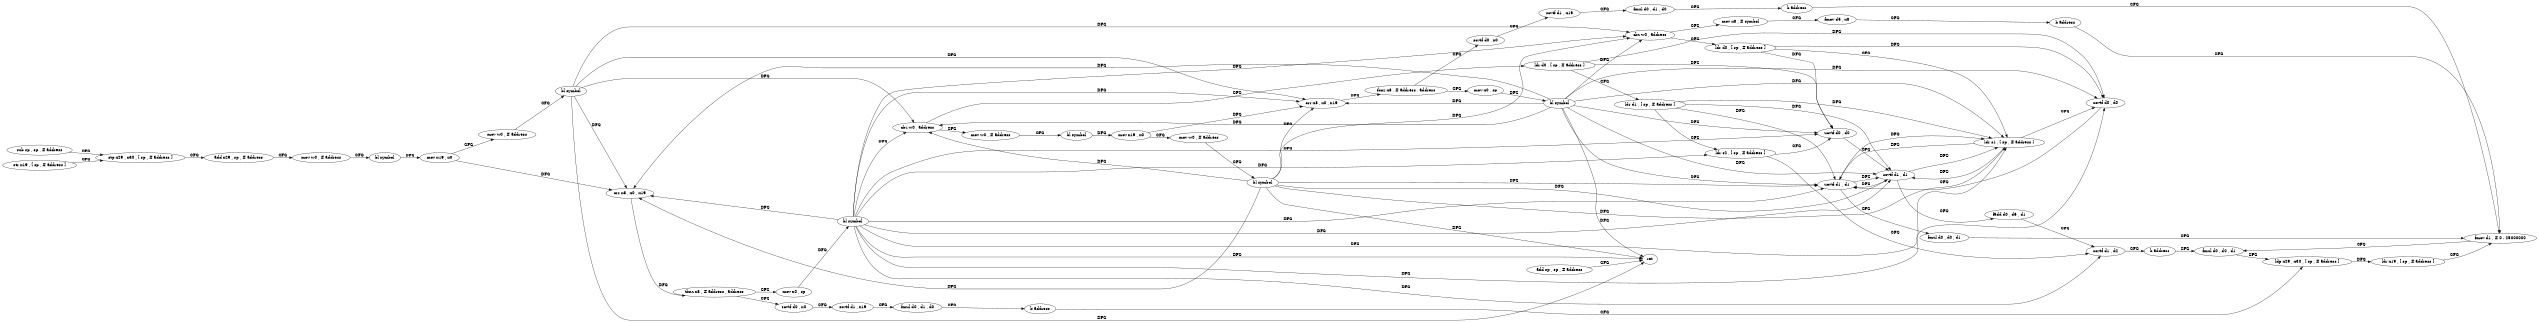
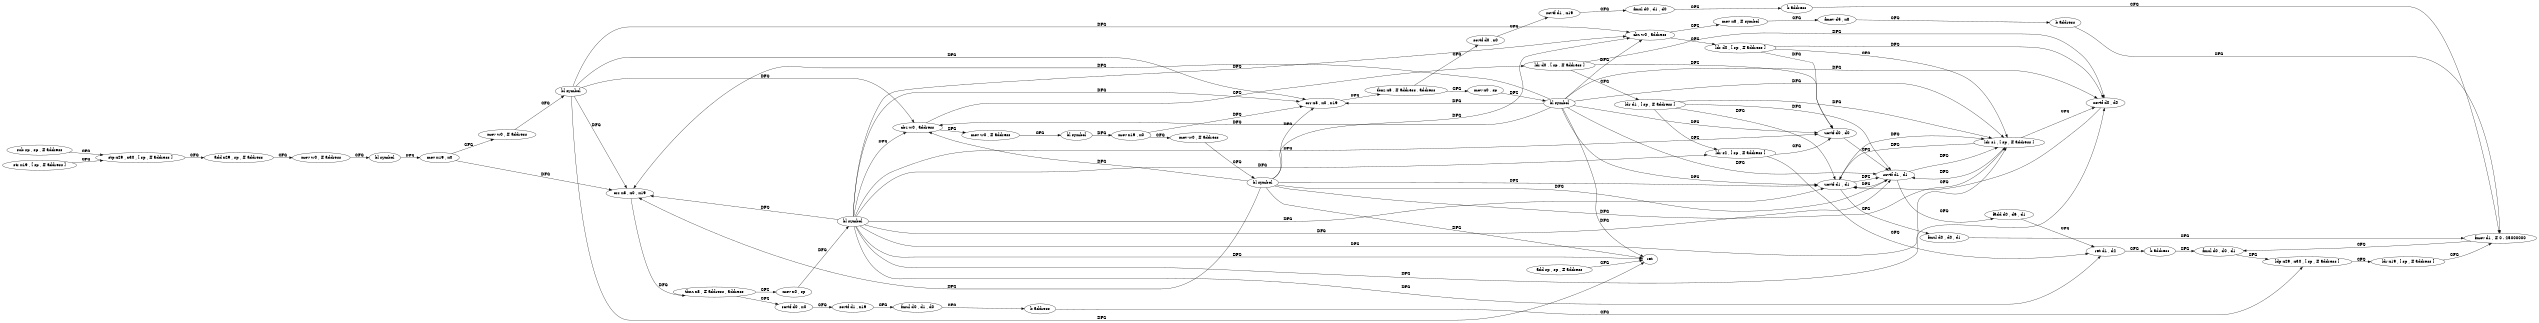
(2106, 251) -> (2106, 251)
(2361, 260) -> (2361, 260)
